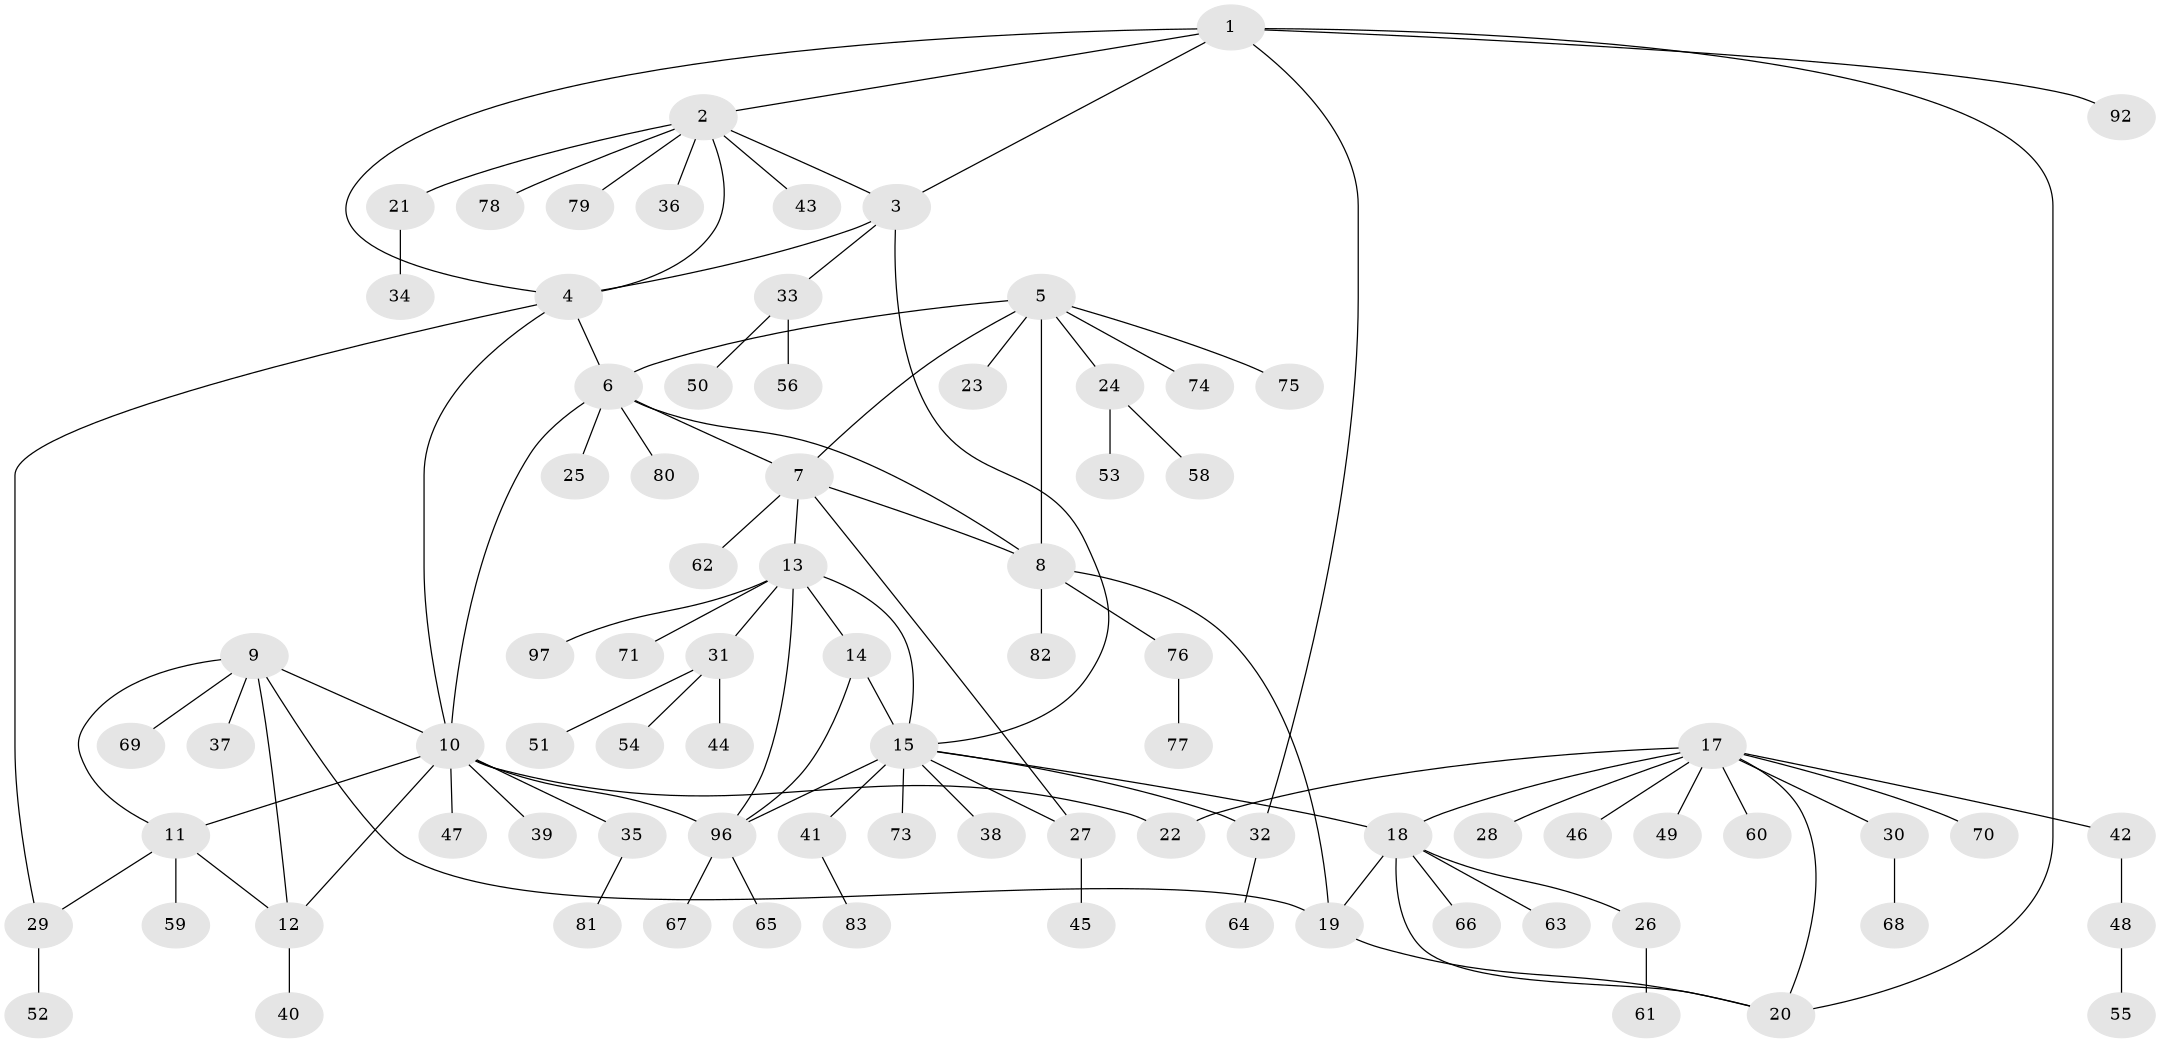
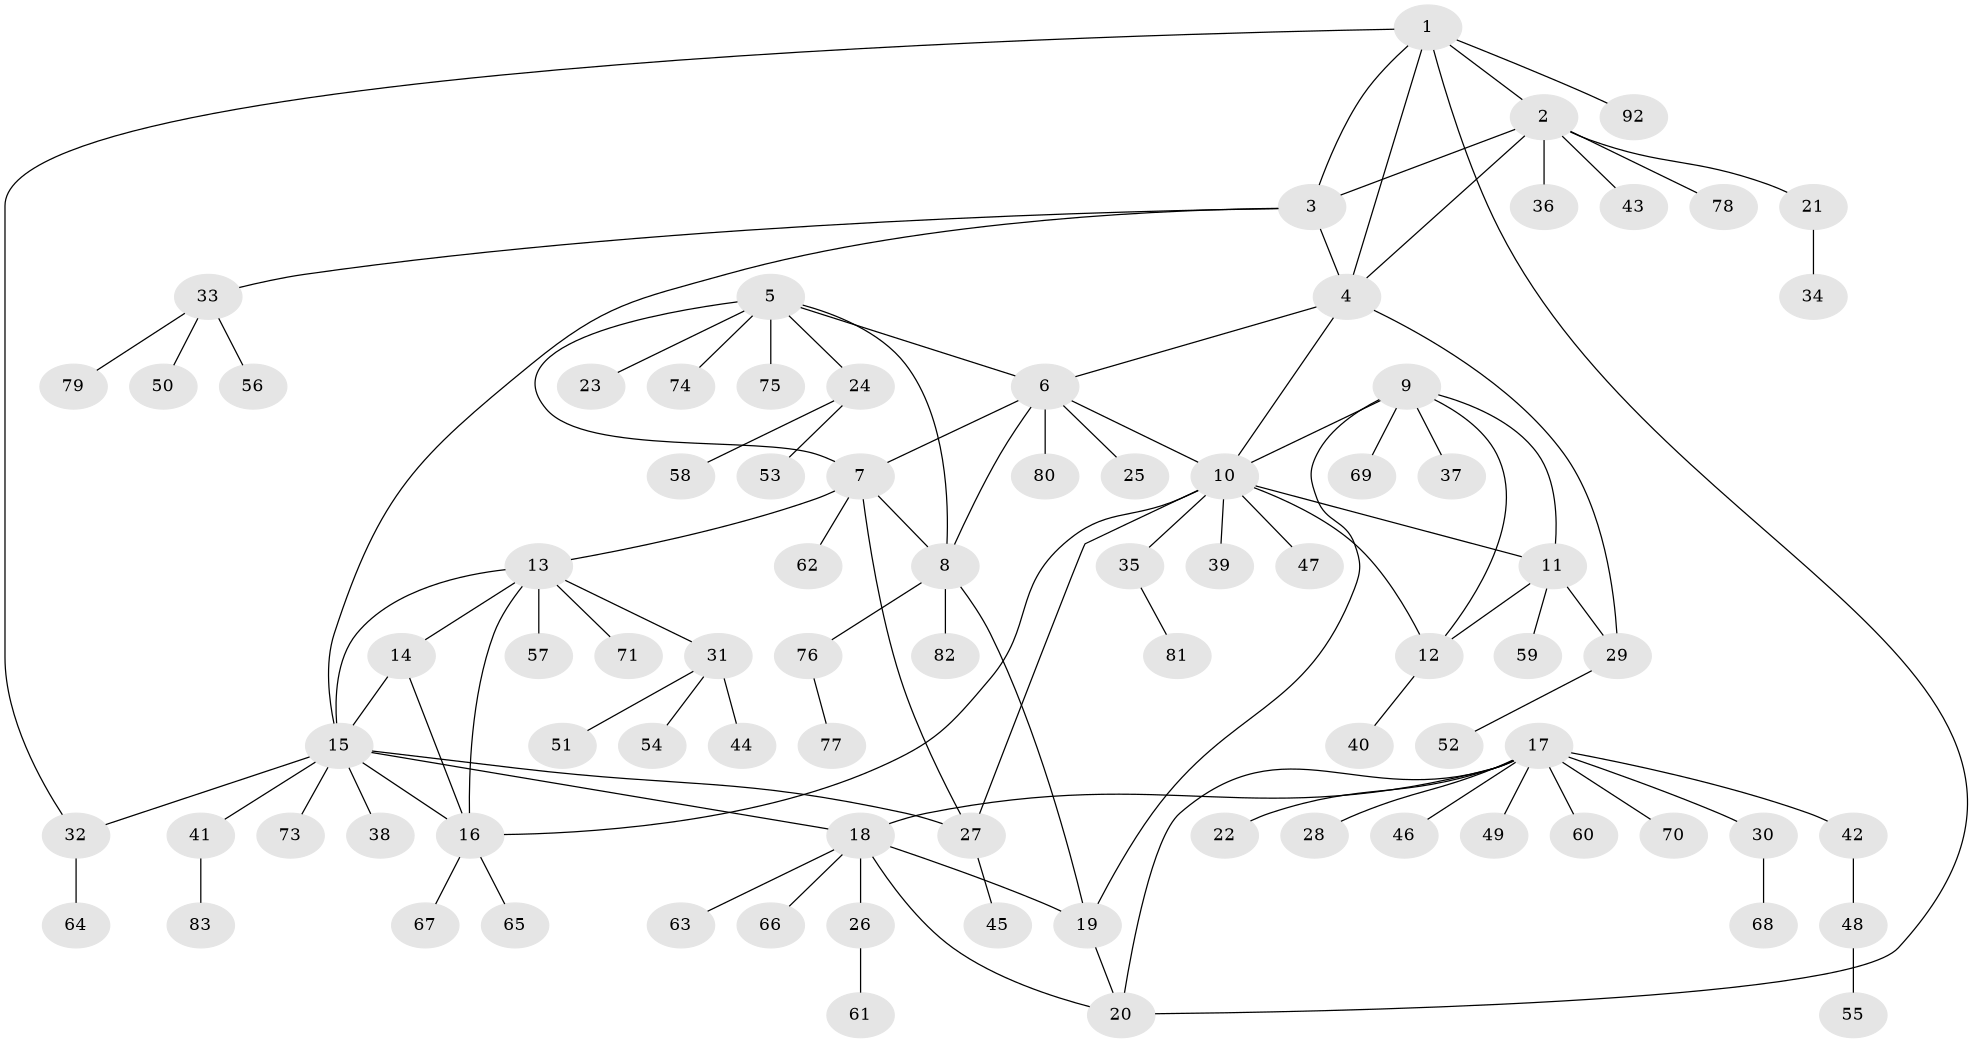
(642, 162) -> (141, 342)
(540, 656) -> (539, 656)
(845, 789) -> (1054, 620)
(722, 836) -> (470, 836)
